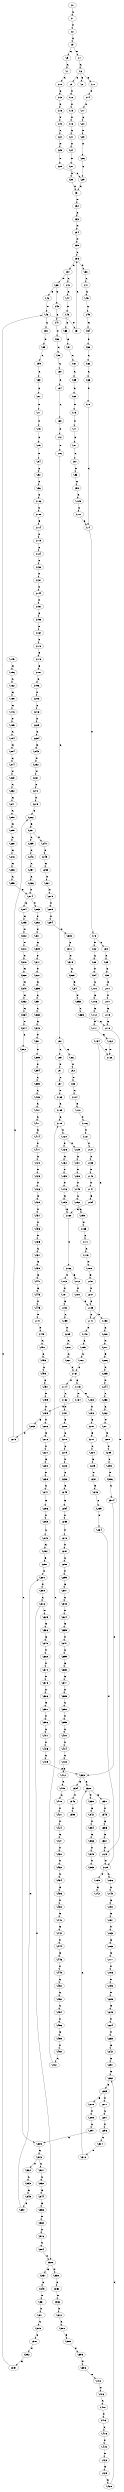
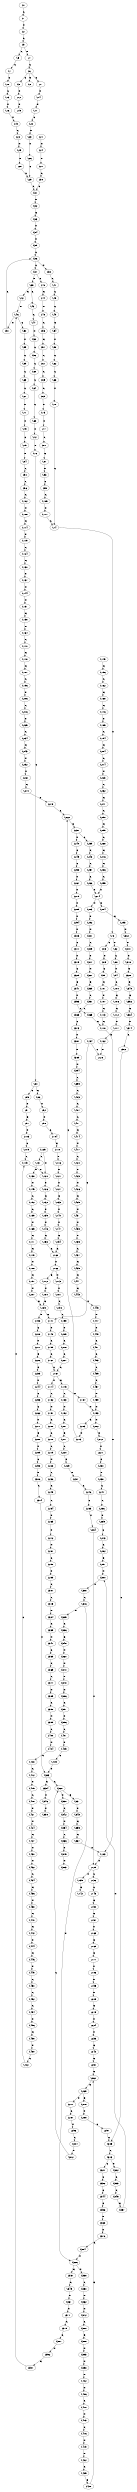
(71, 124) -> none
(70, 1143) -> (45, 1162)
